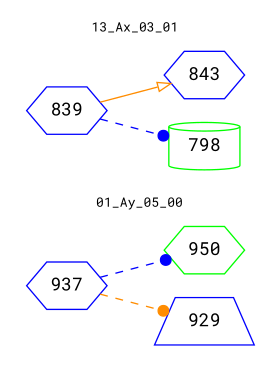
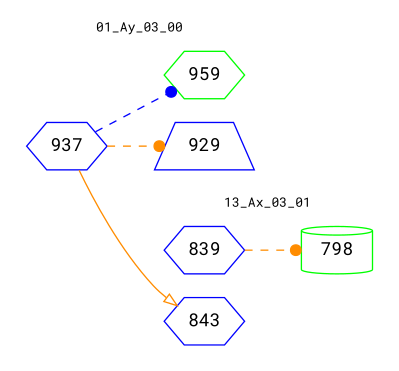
(129, 95) -> (117, 238)
(129, 127) -> (268, 250)
(140, 203) -> (140, 28)
(204, 250) -> (204, 75)
